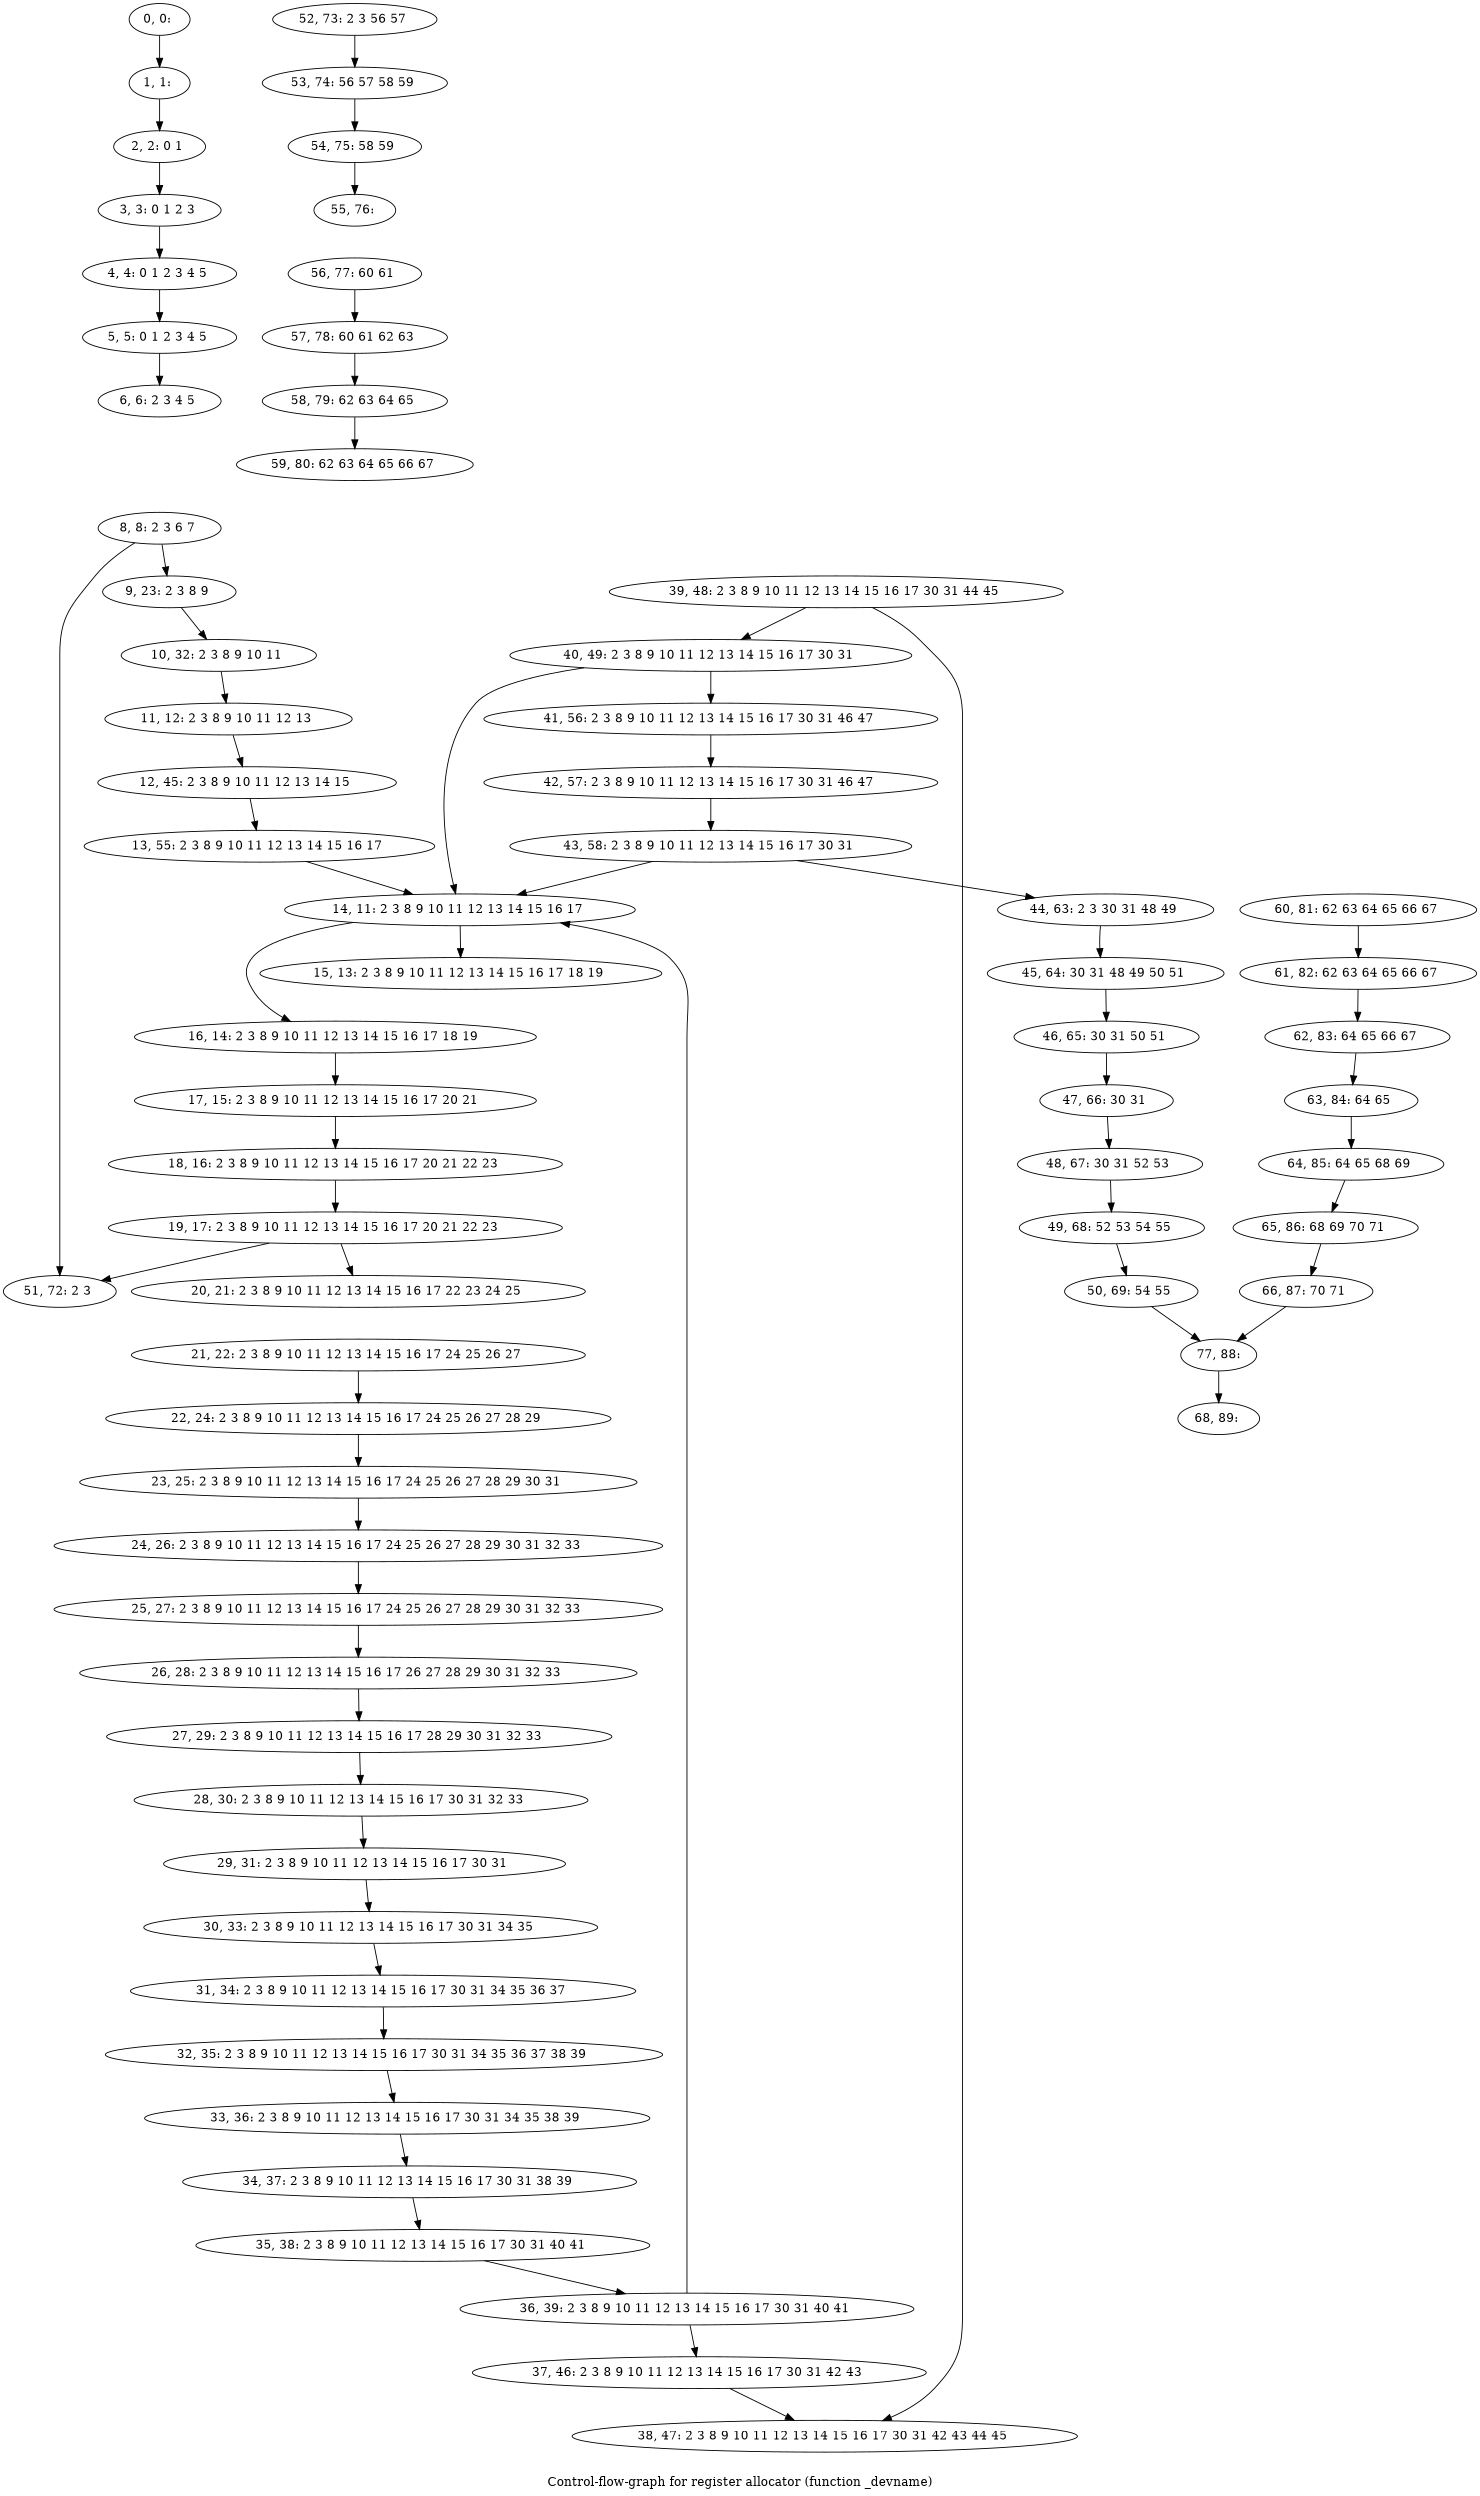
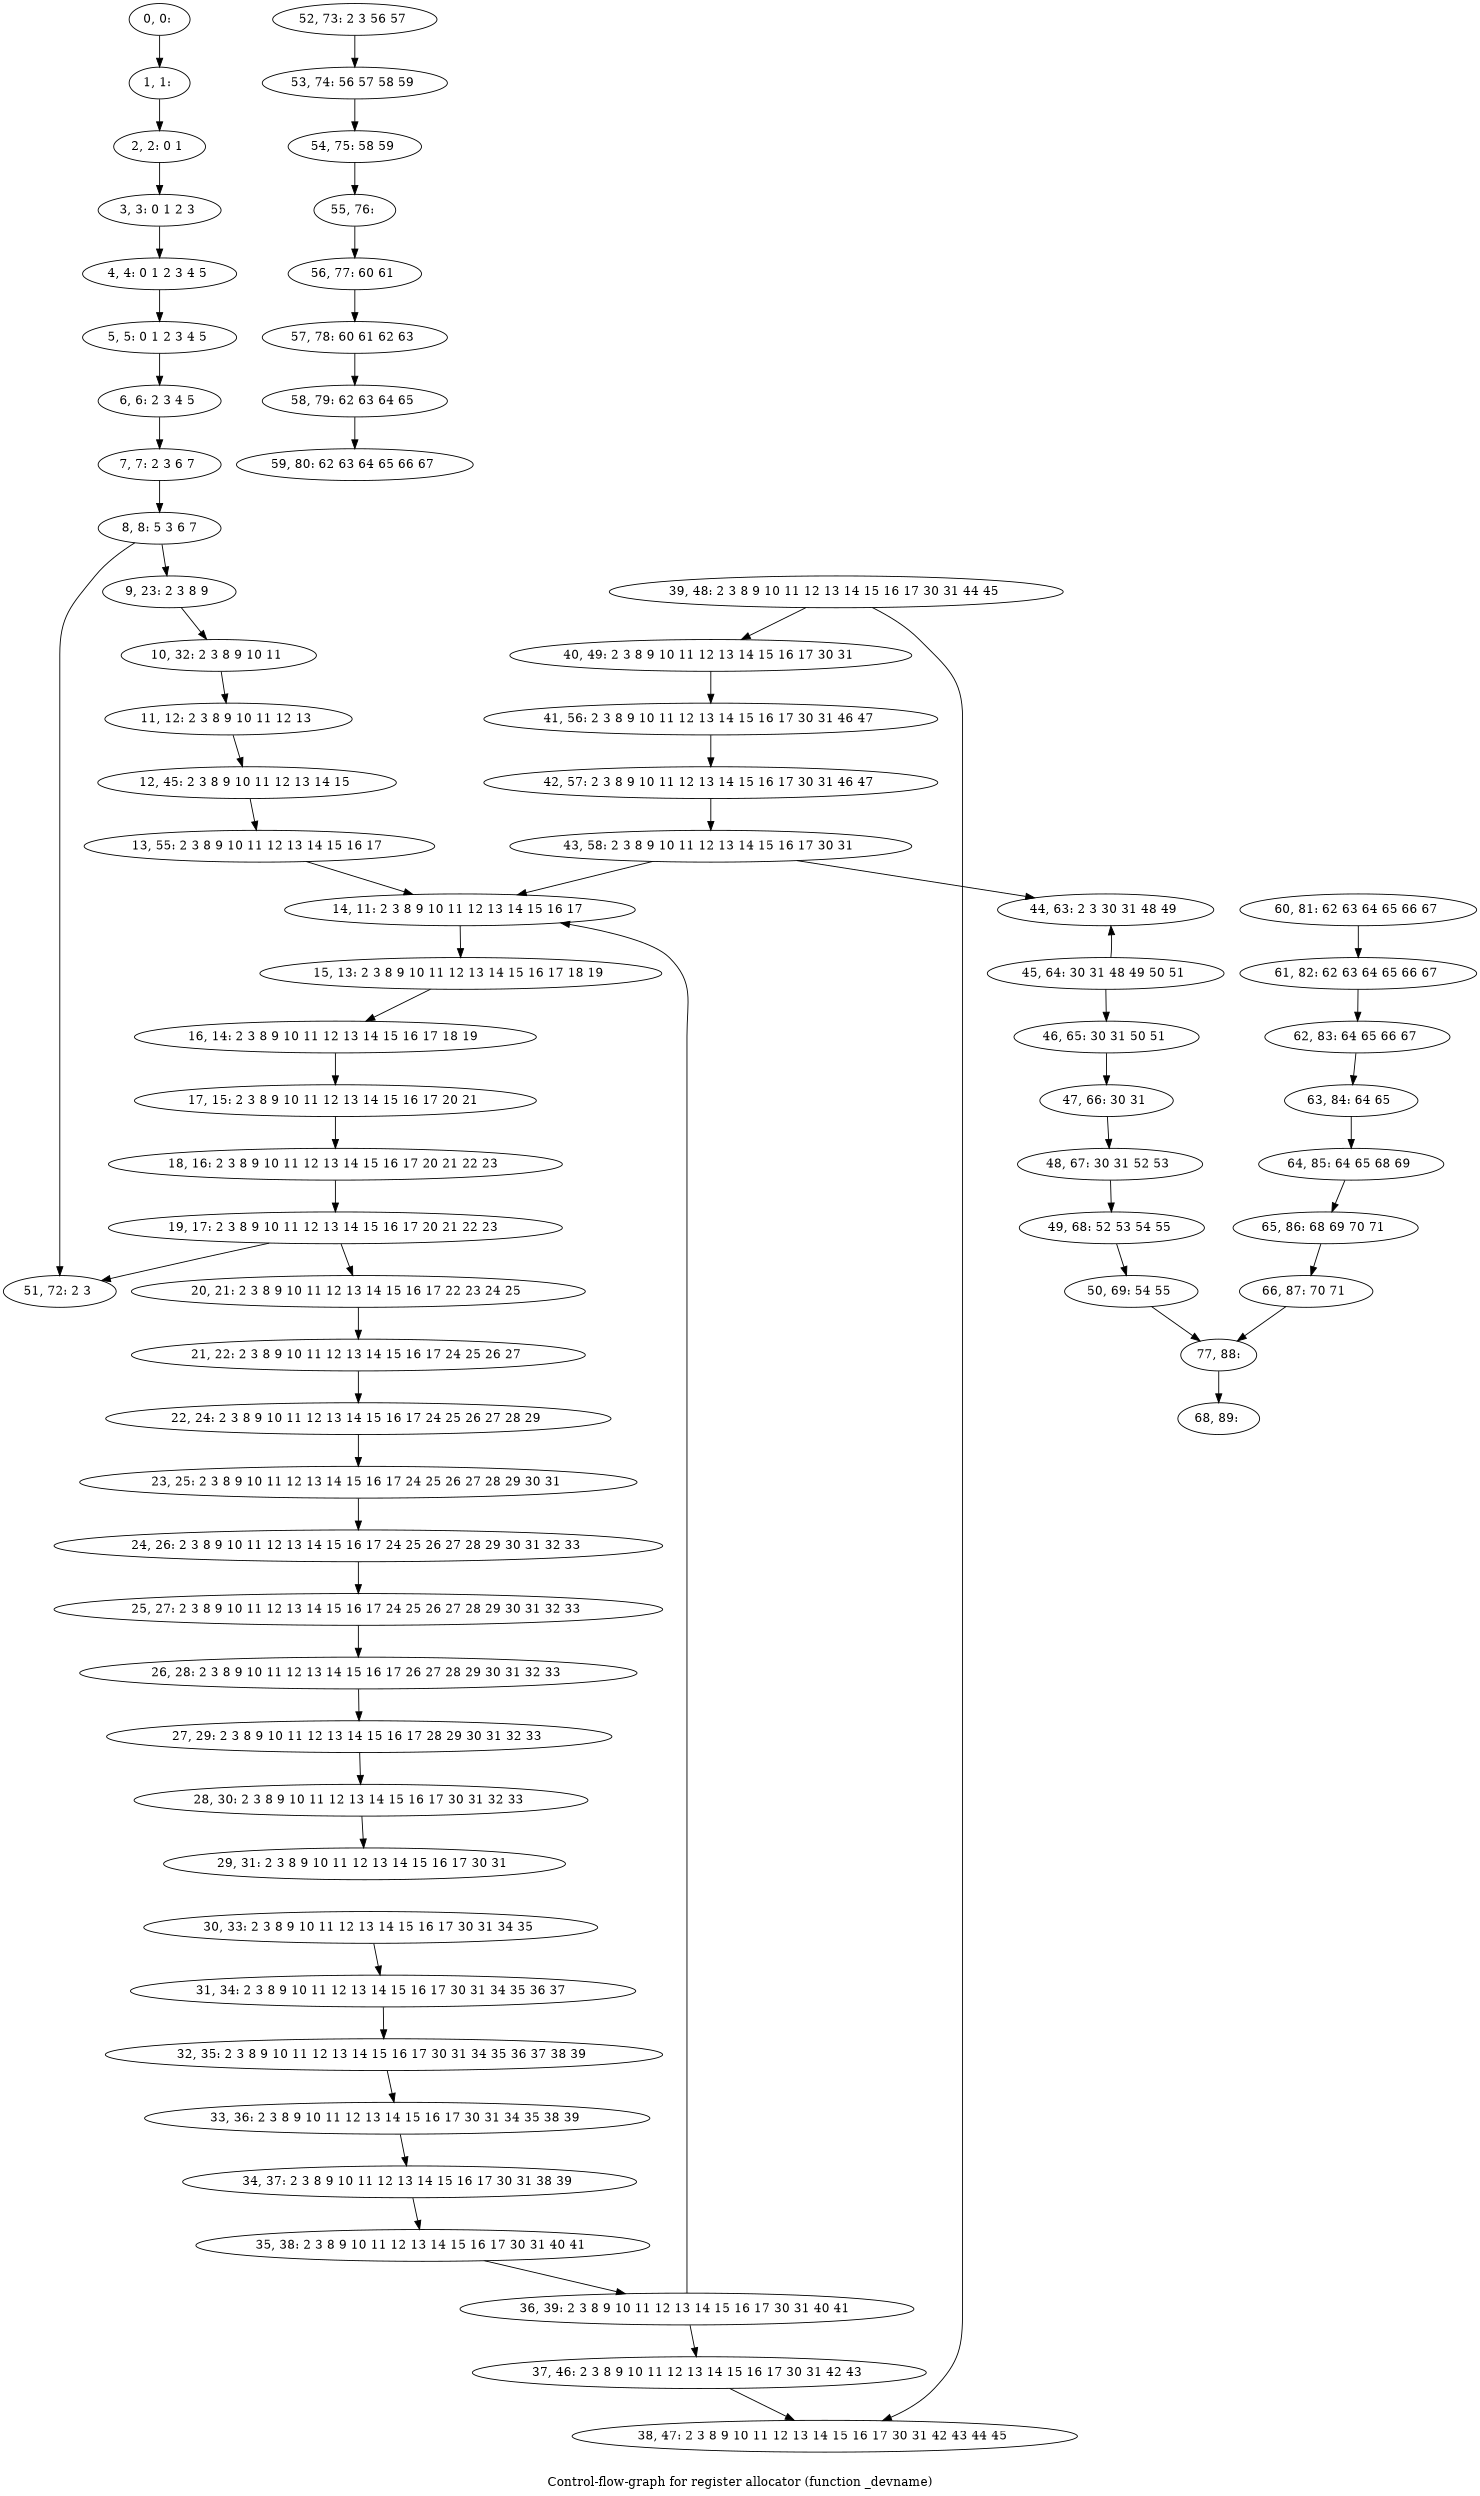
none -> (355, 238)
none -> (160, 465)
(160, 528) -> (160, 528)
(457, 735) -> none
(1100, 937) -> (1112, 946)
(265, 948) -> (402, 1003)
none -> (358, 1319)
(367, 1891) -> none
